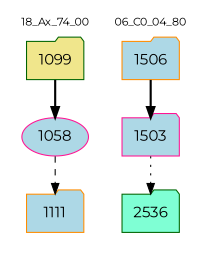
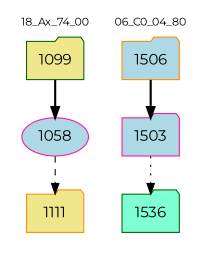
(55, 213) -> (55, 213)
(151, 213) -> (151, 213)
